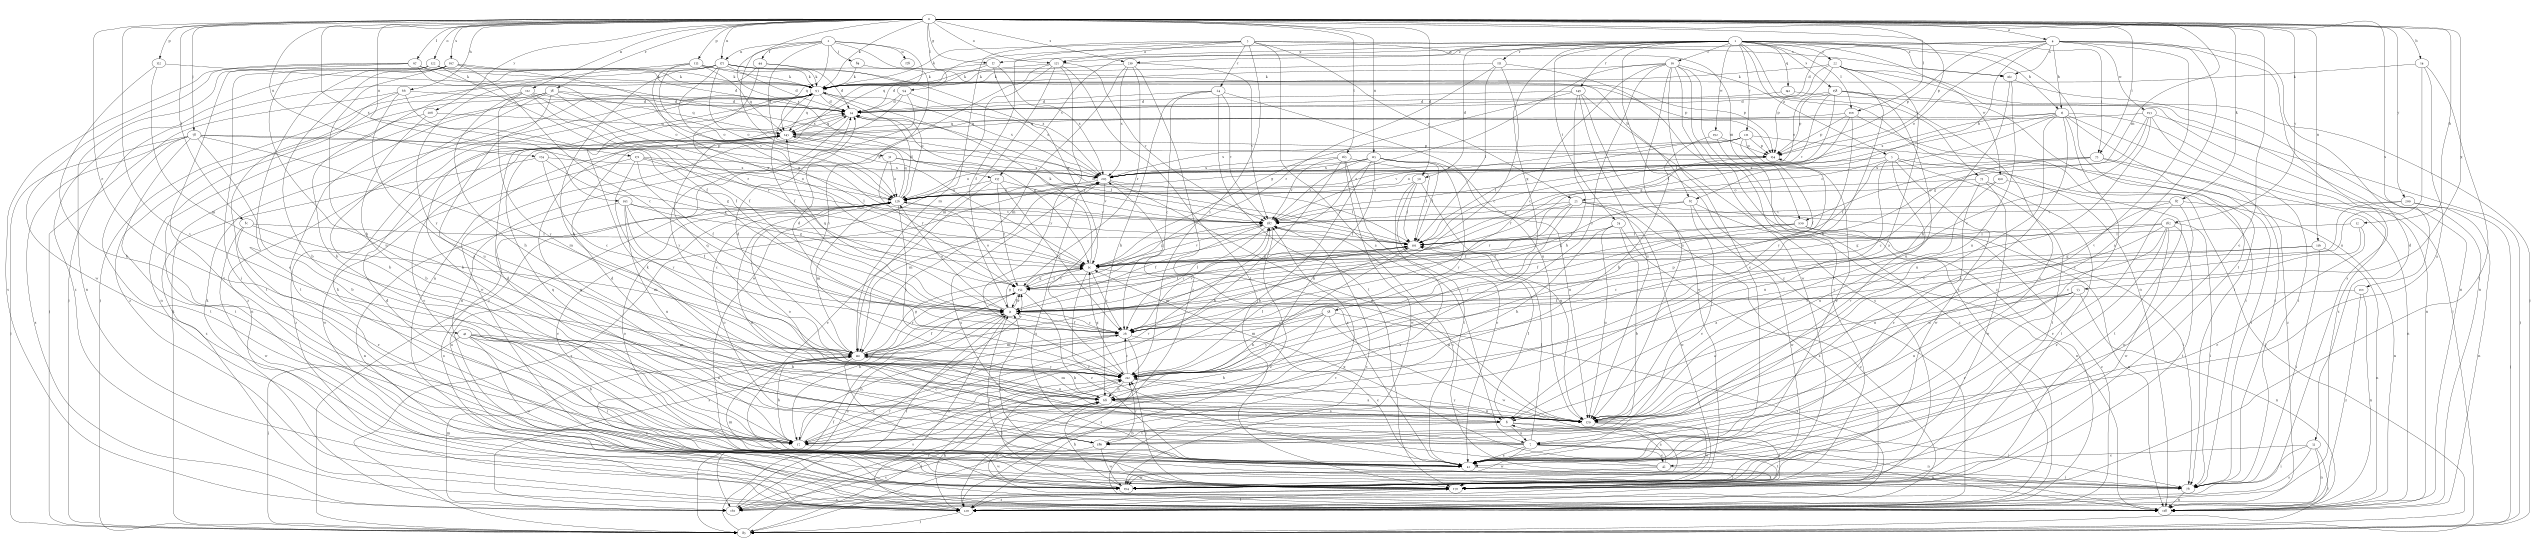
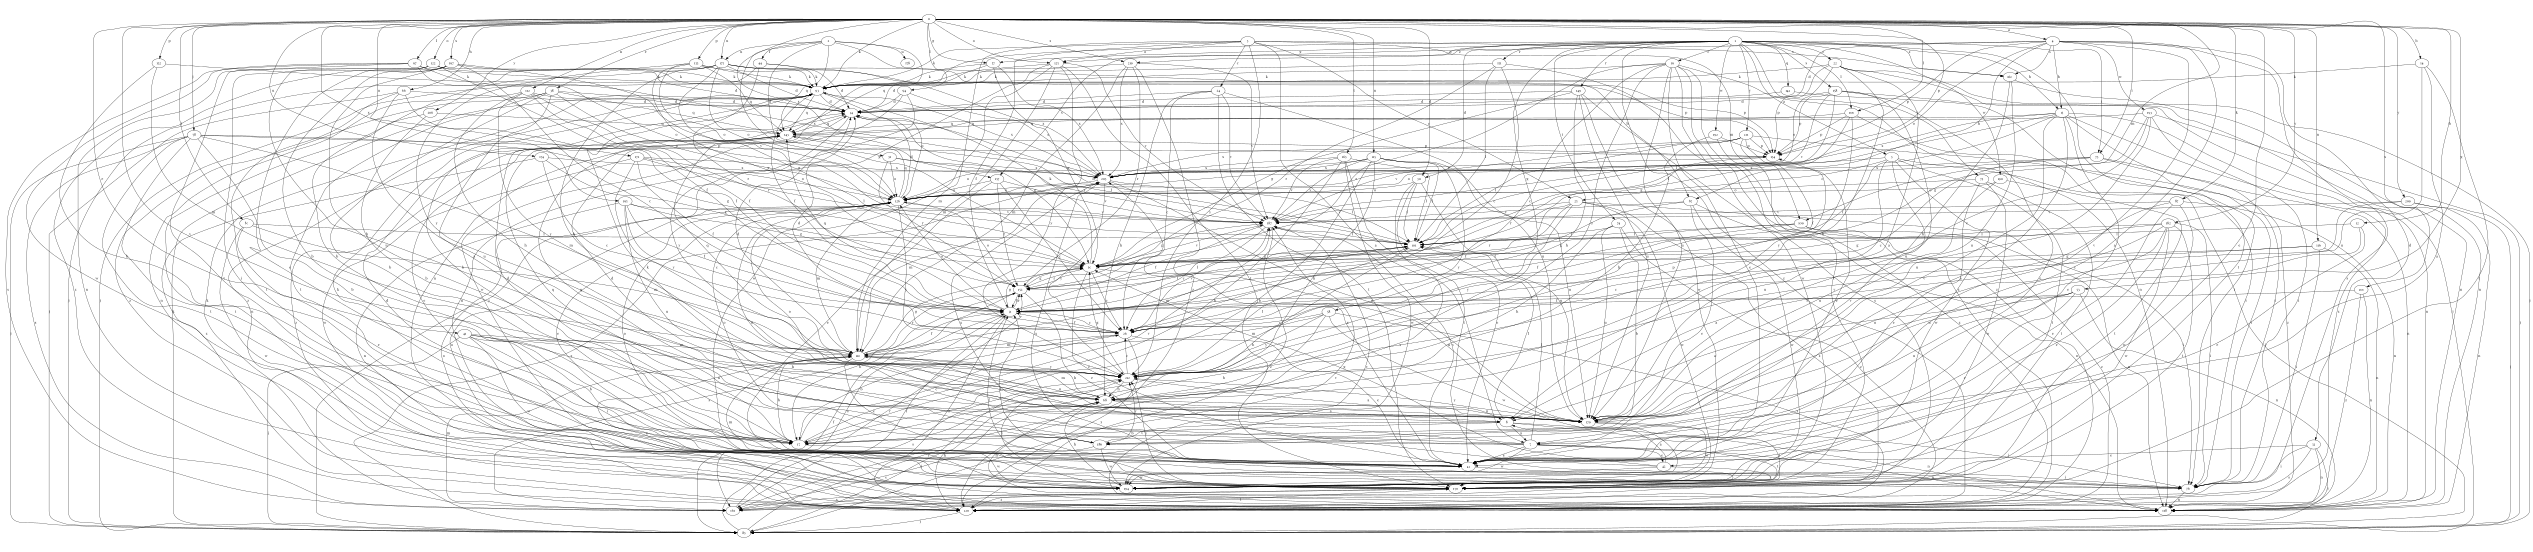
(858, 63) -> none
